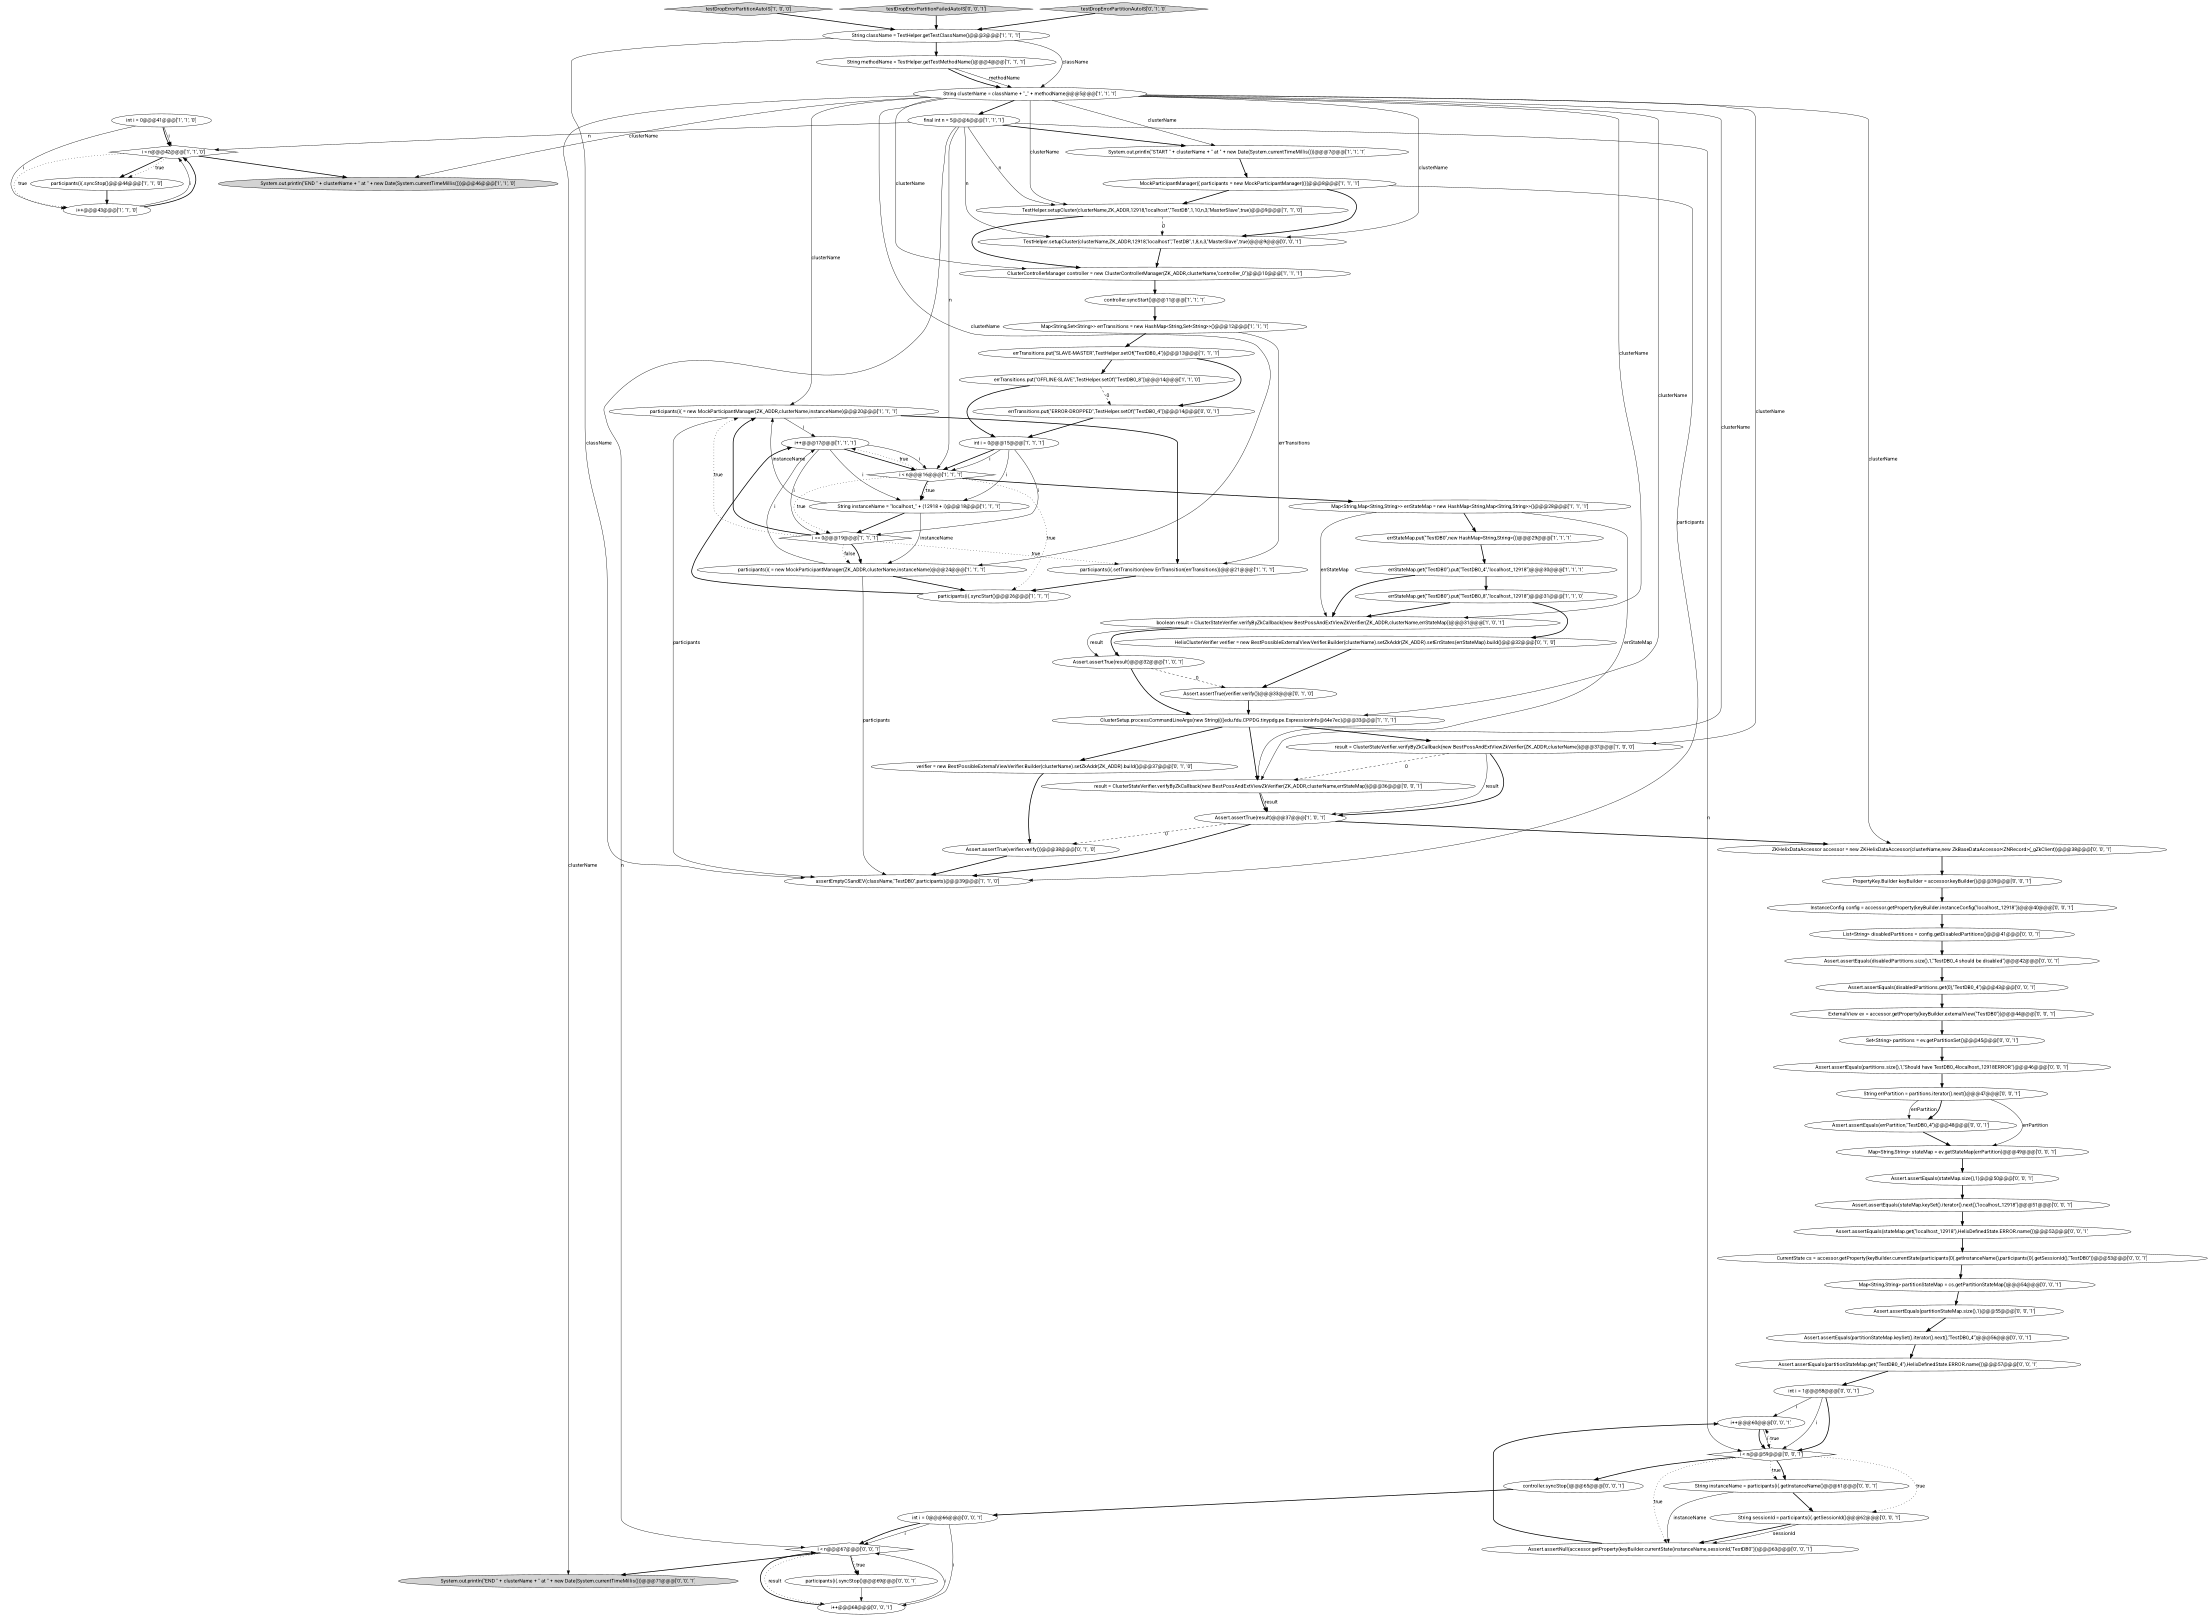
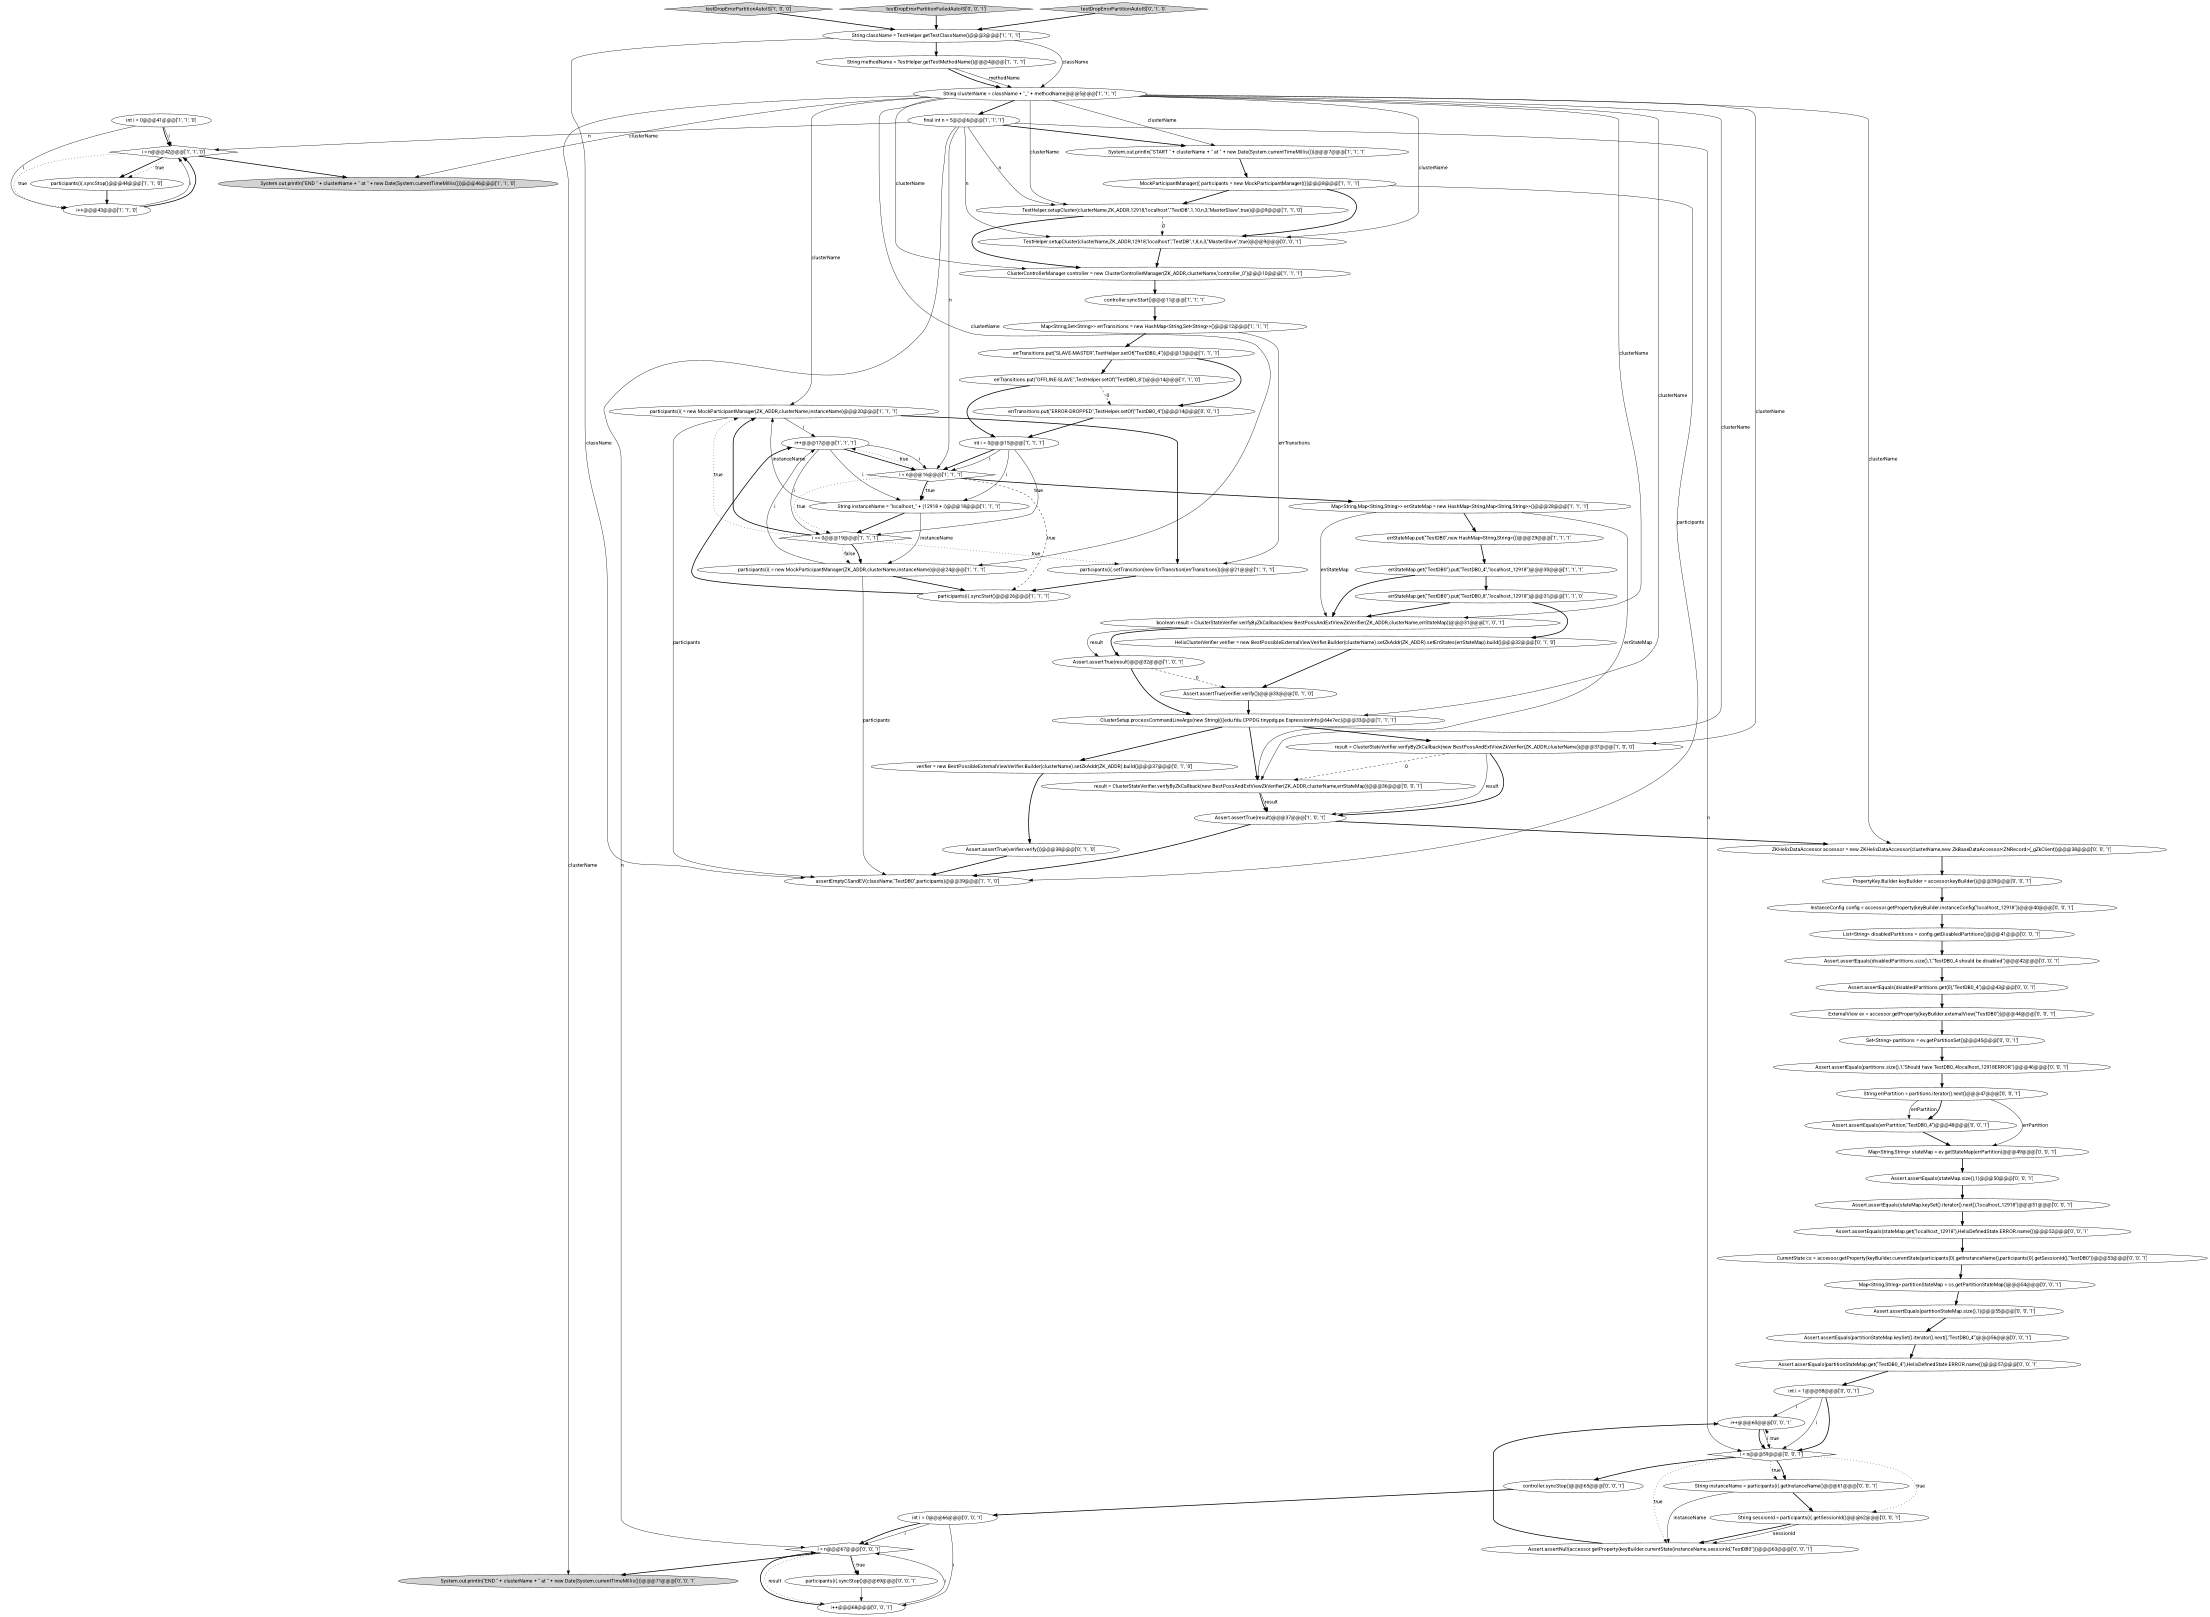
(1039, 491) -> (1039, 491)
(1040, 511) -> (1040, 511)
(1153, 834) -> none
